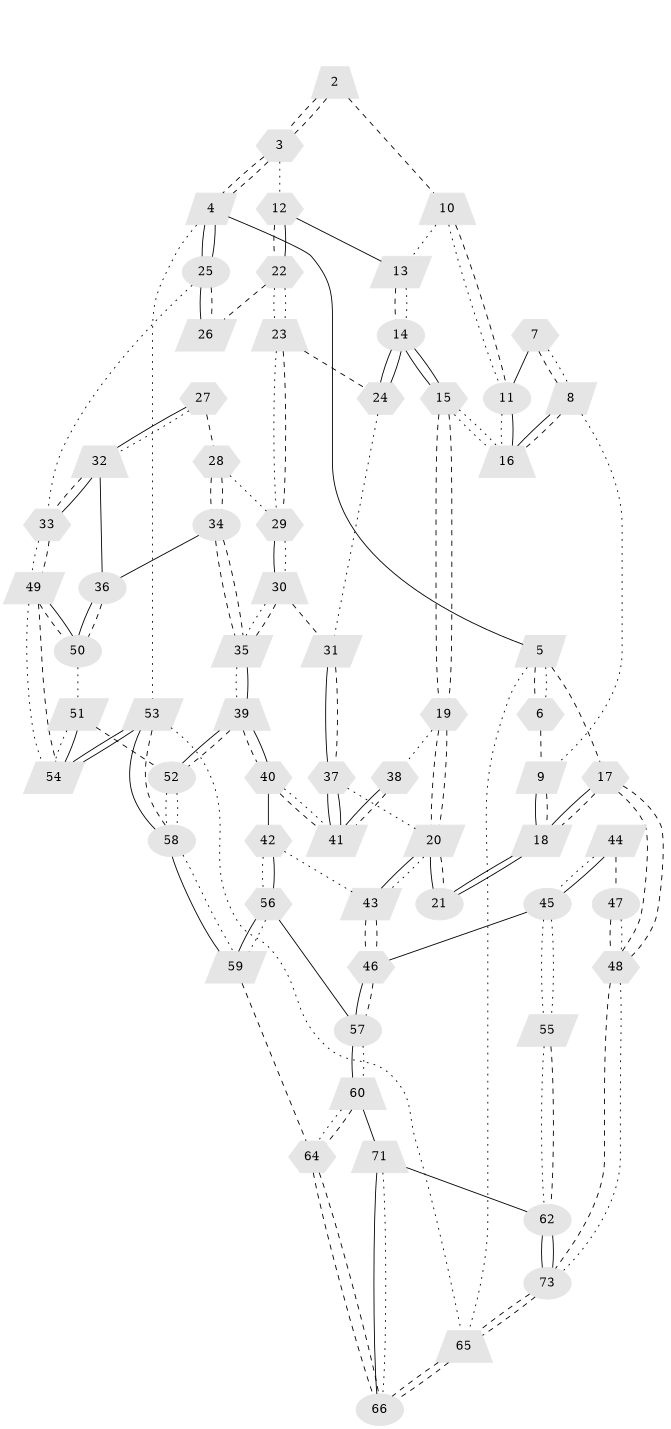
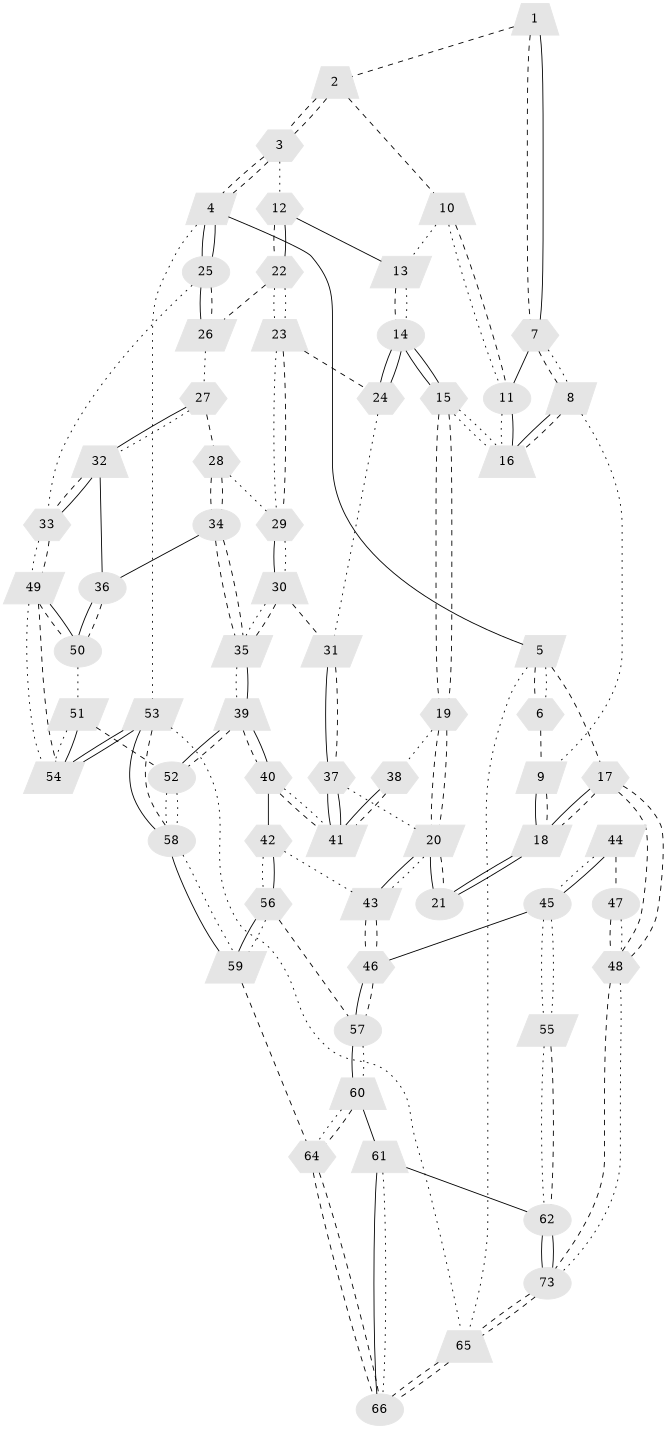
none -> (535, 19)
none -> (205, 367)
(314, 968) -> (314, 968)
(380, 1157) -> (380, 1157)
